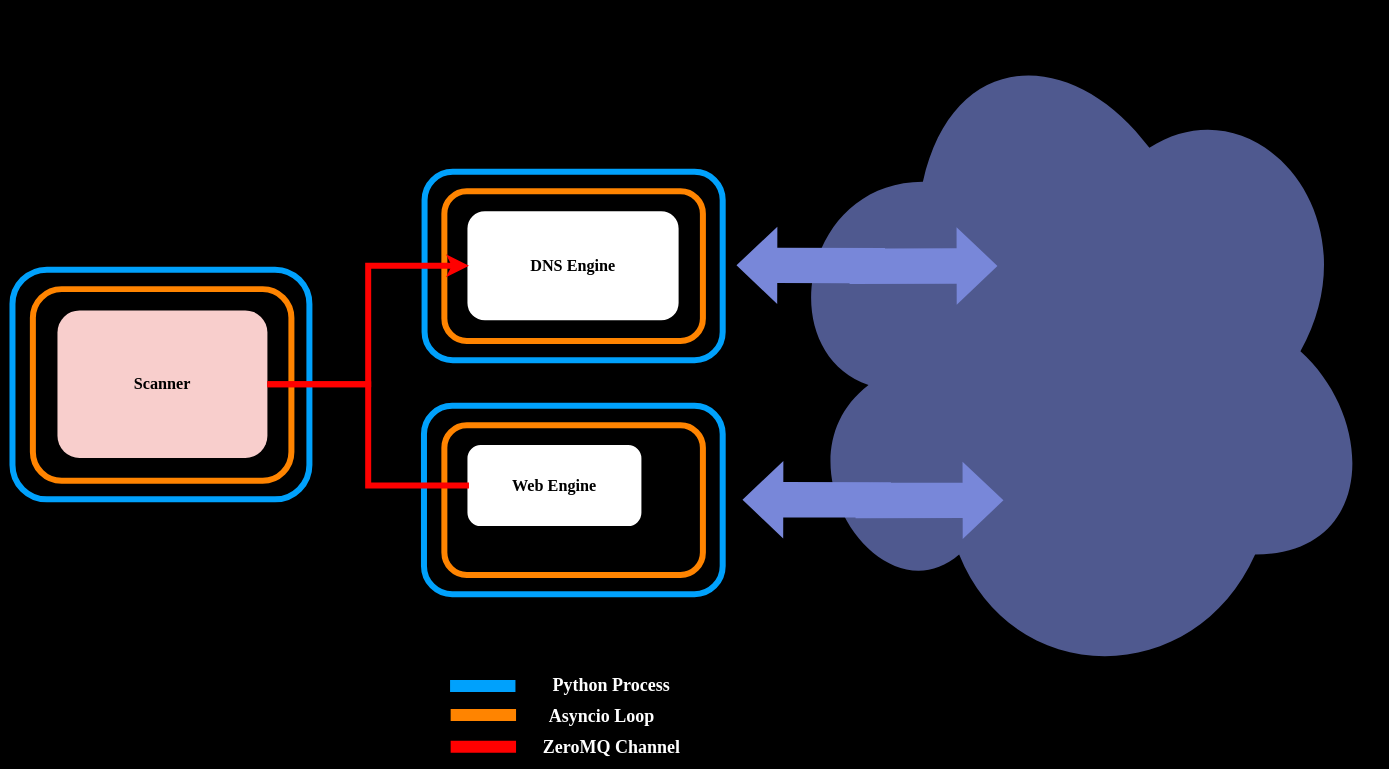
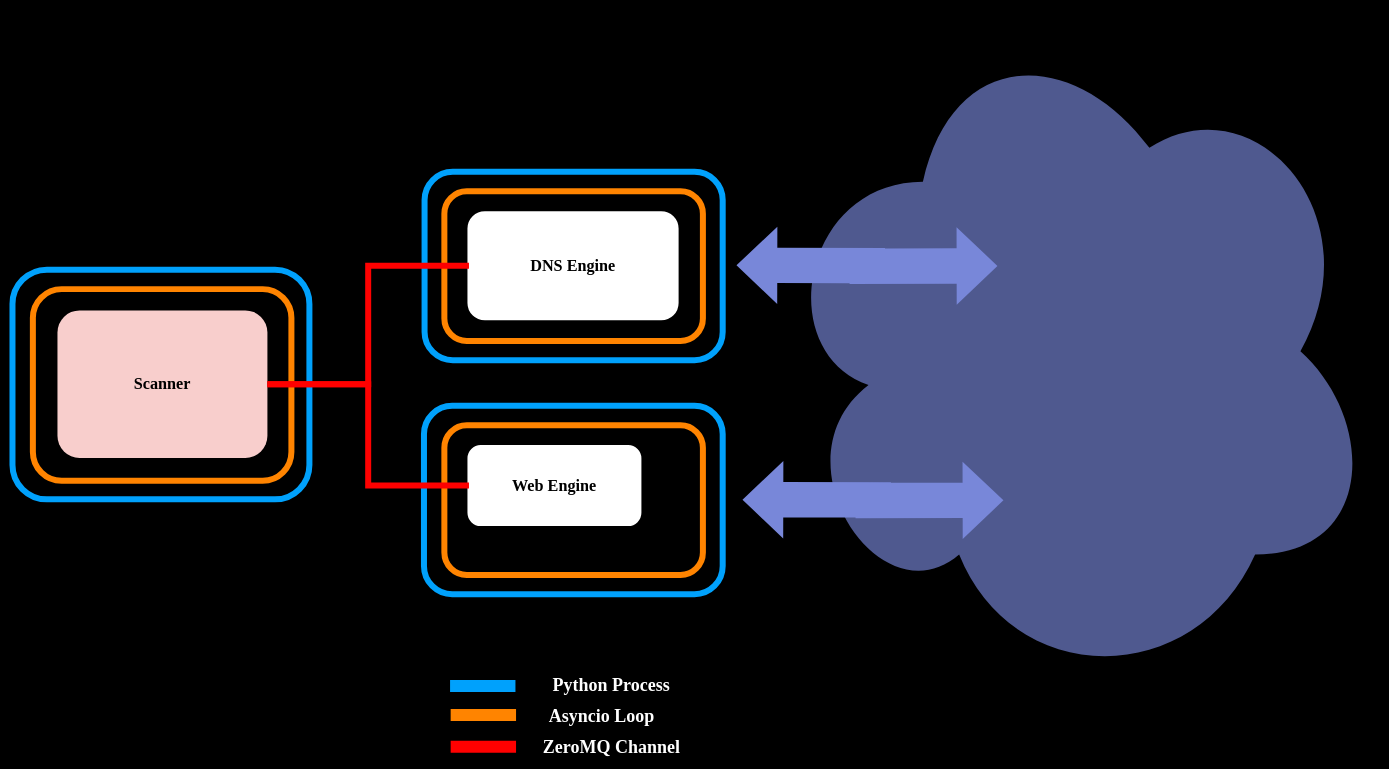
(451, 266) -> (465, 266)
